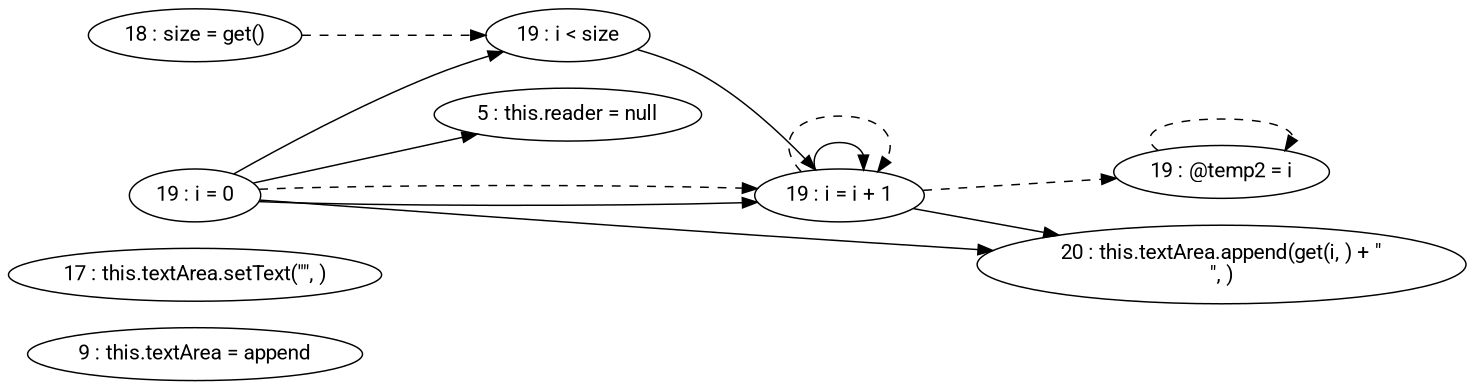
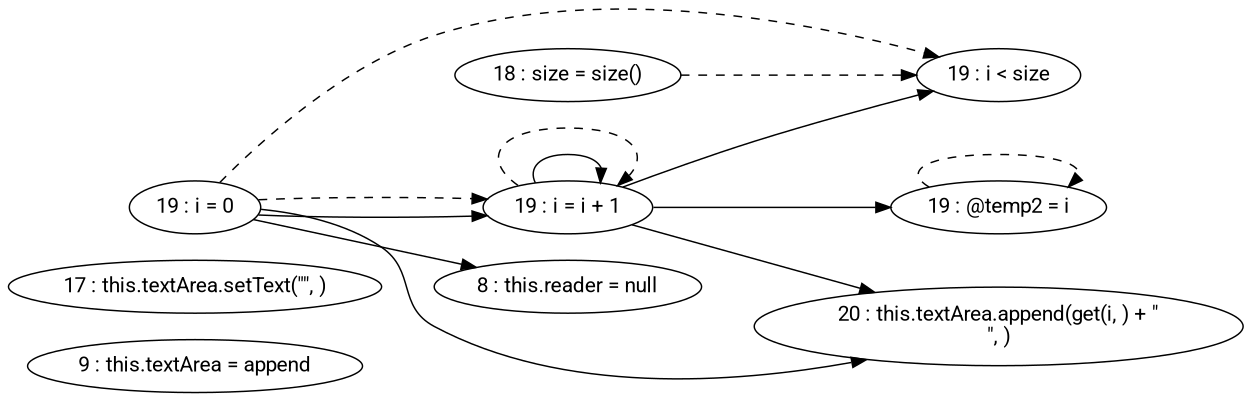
(195, 35) -> (568, 75)
(729, 92) -> (769, 137)
(358, 109) -> (549, 13)
(568, 115) -> (568, 287)
(1012, 185) -> (765, 207)
